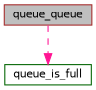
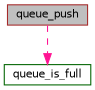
(48, 15) -> (48, 15)
